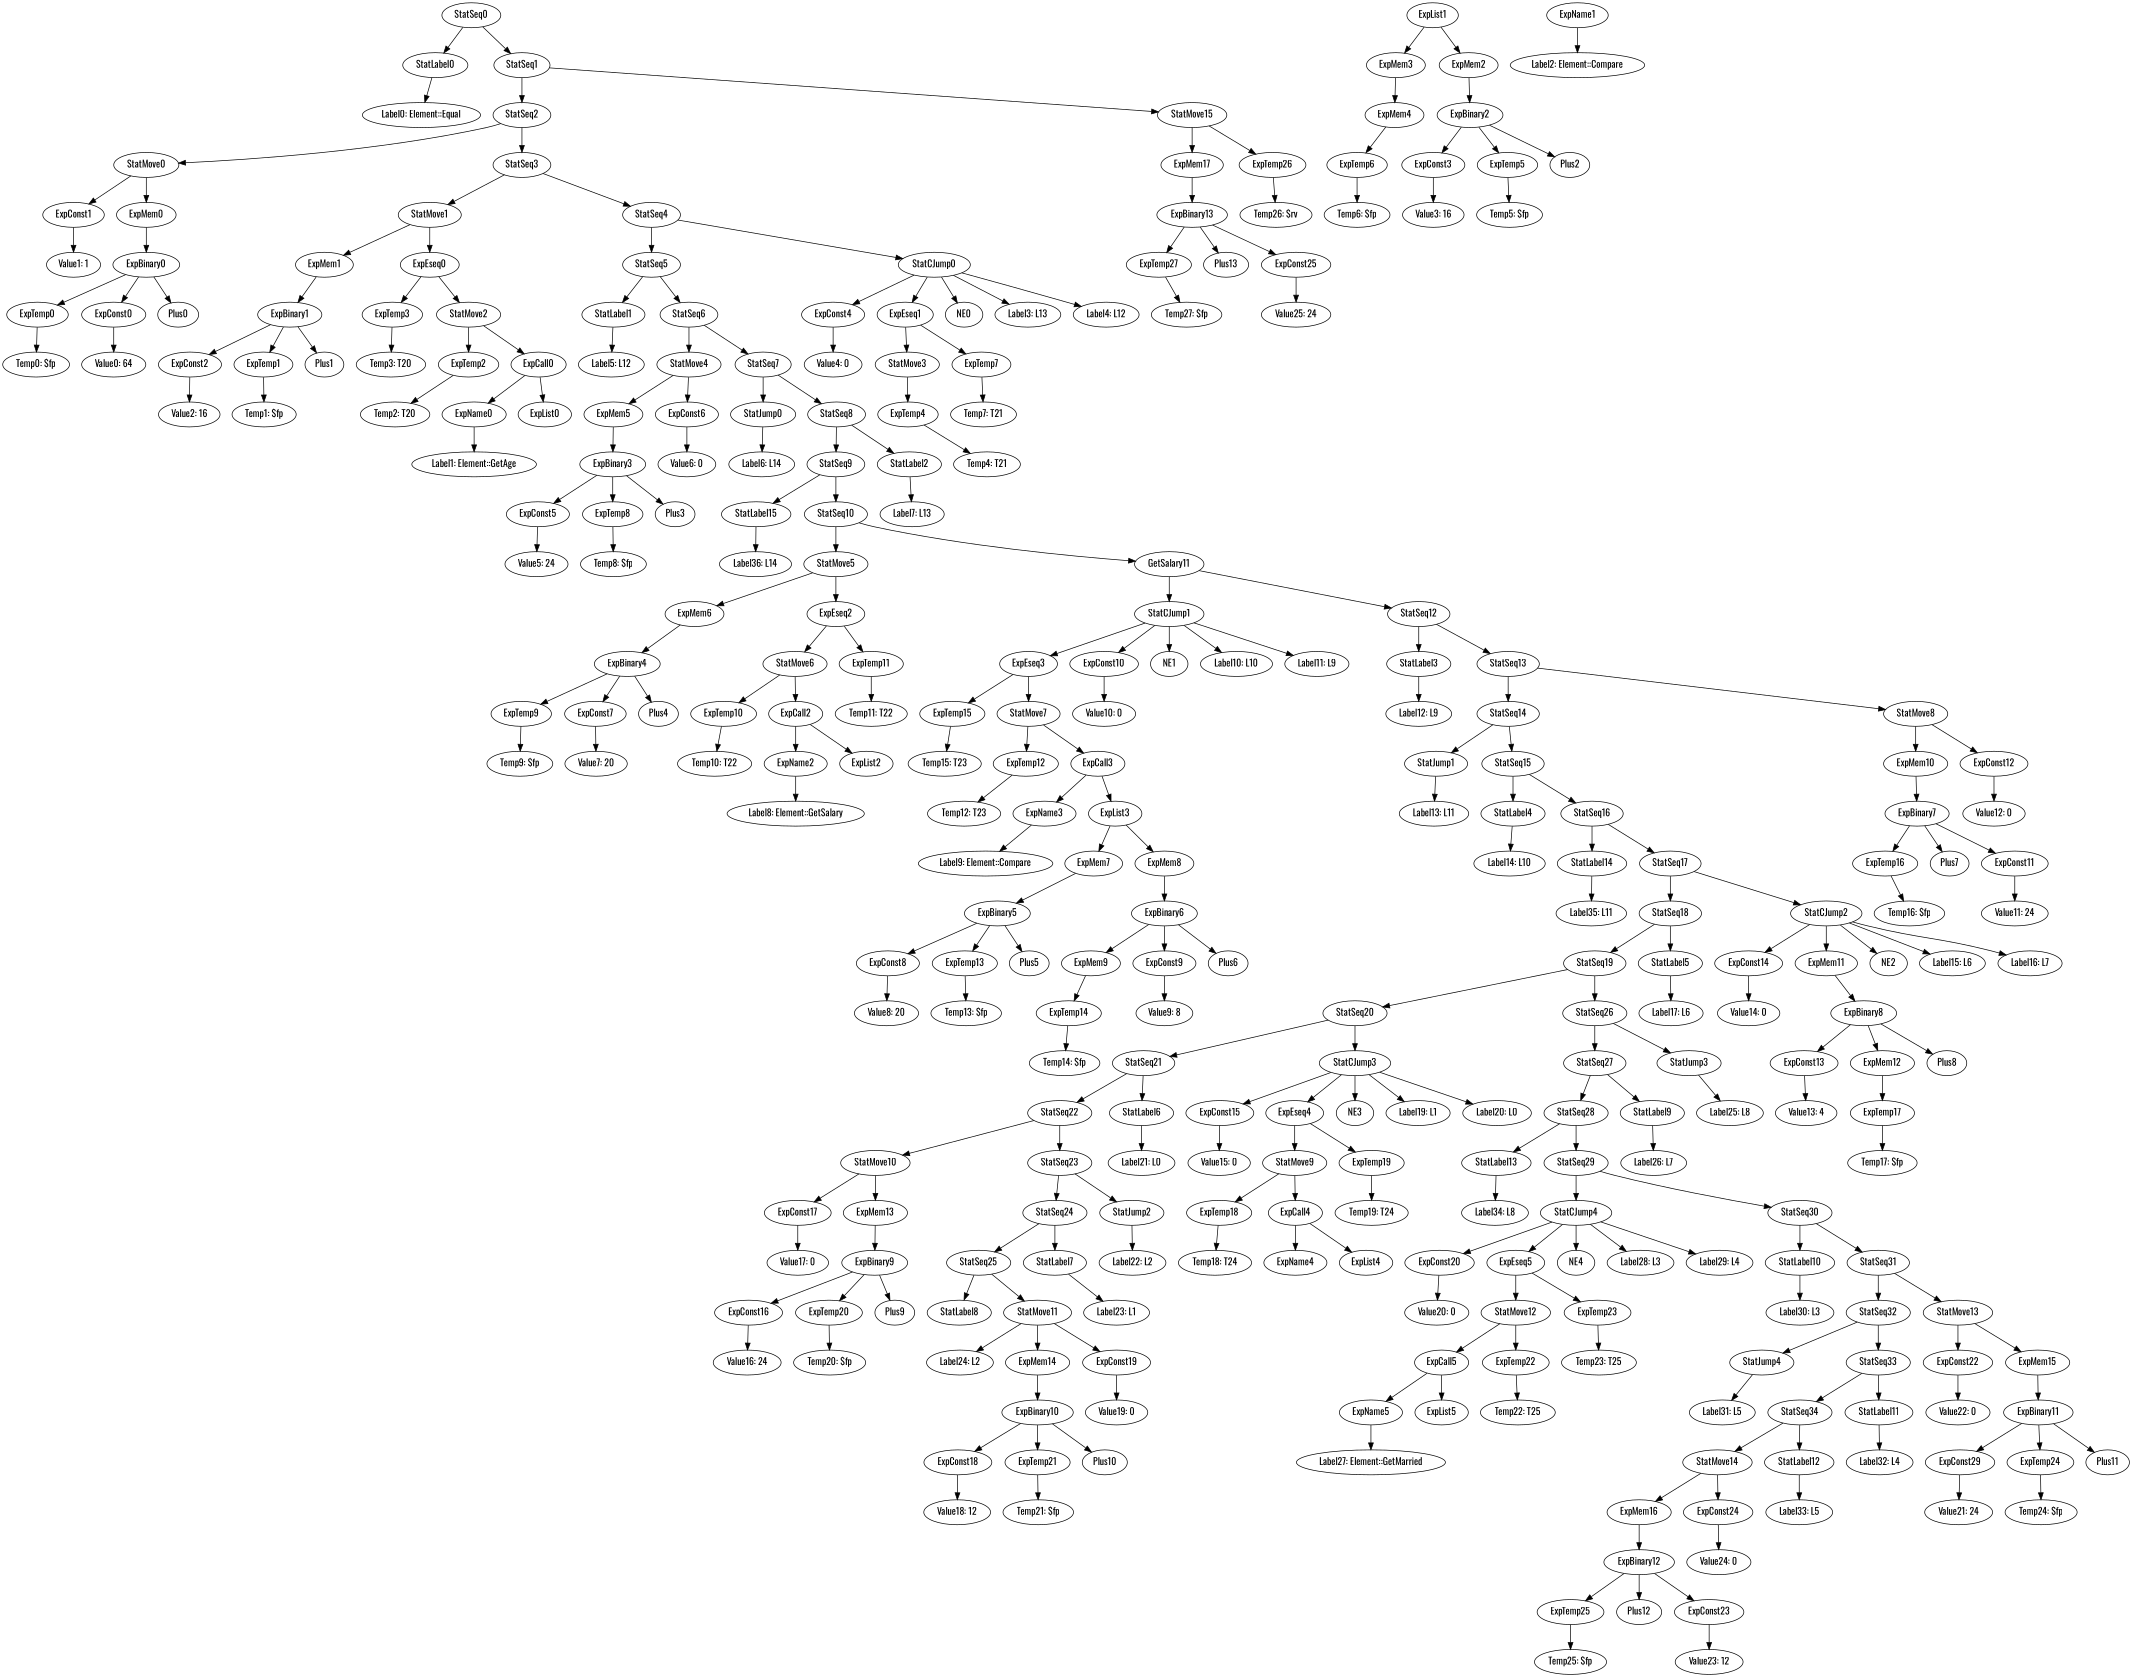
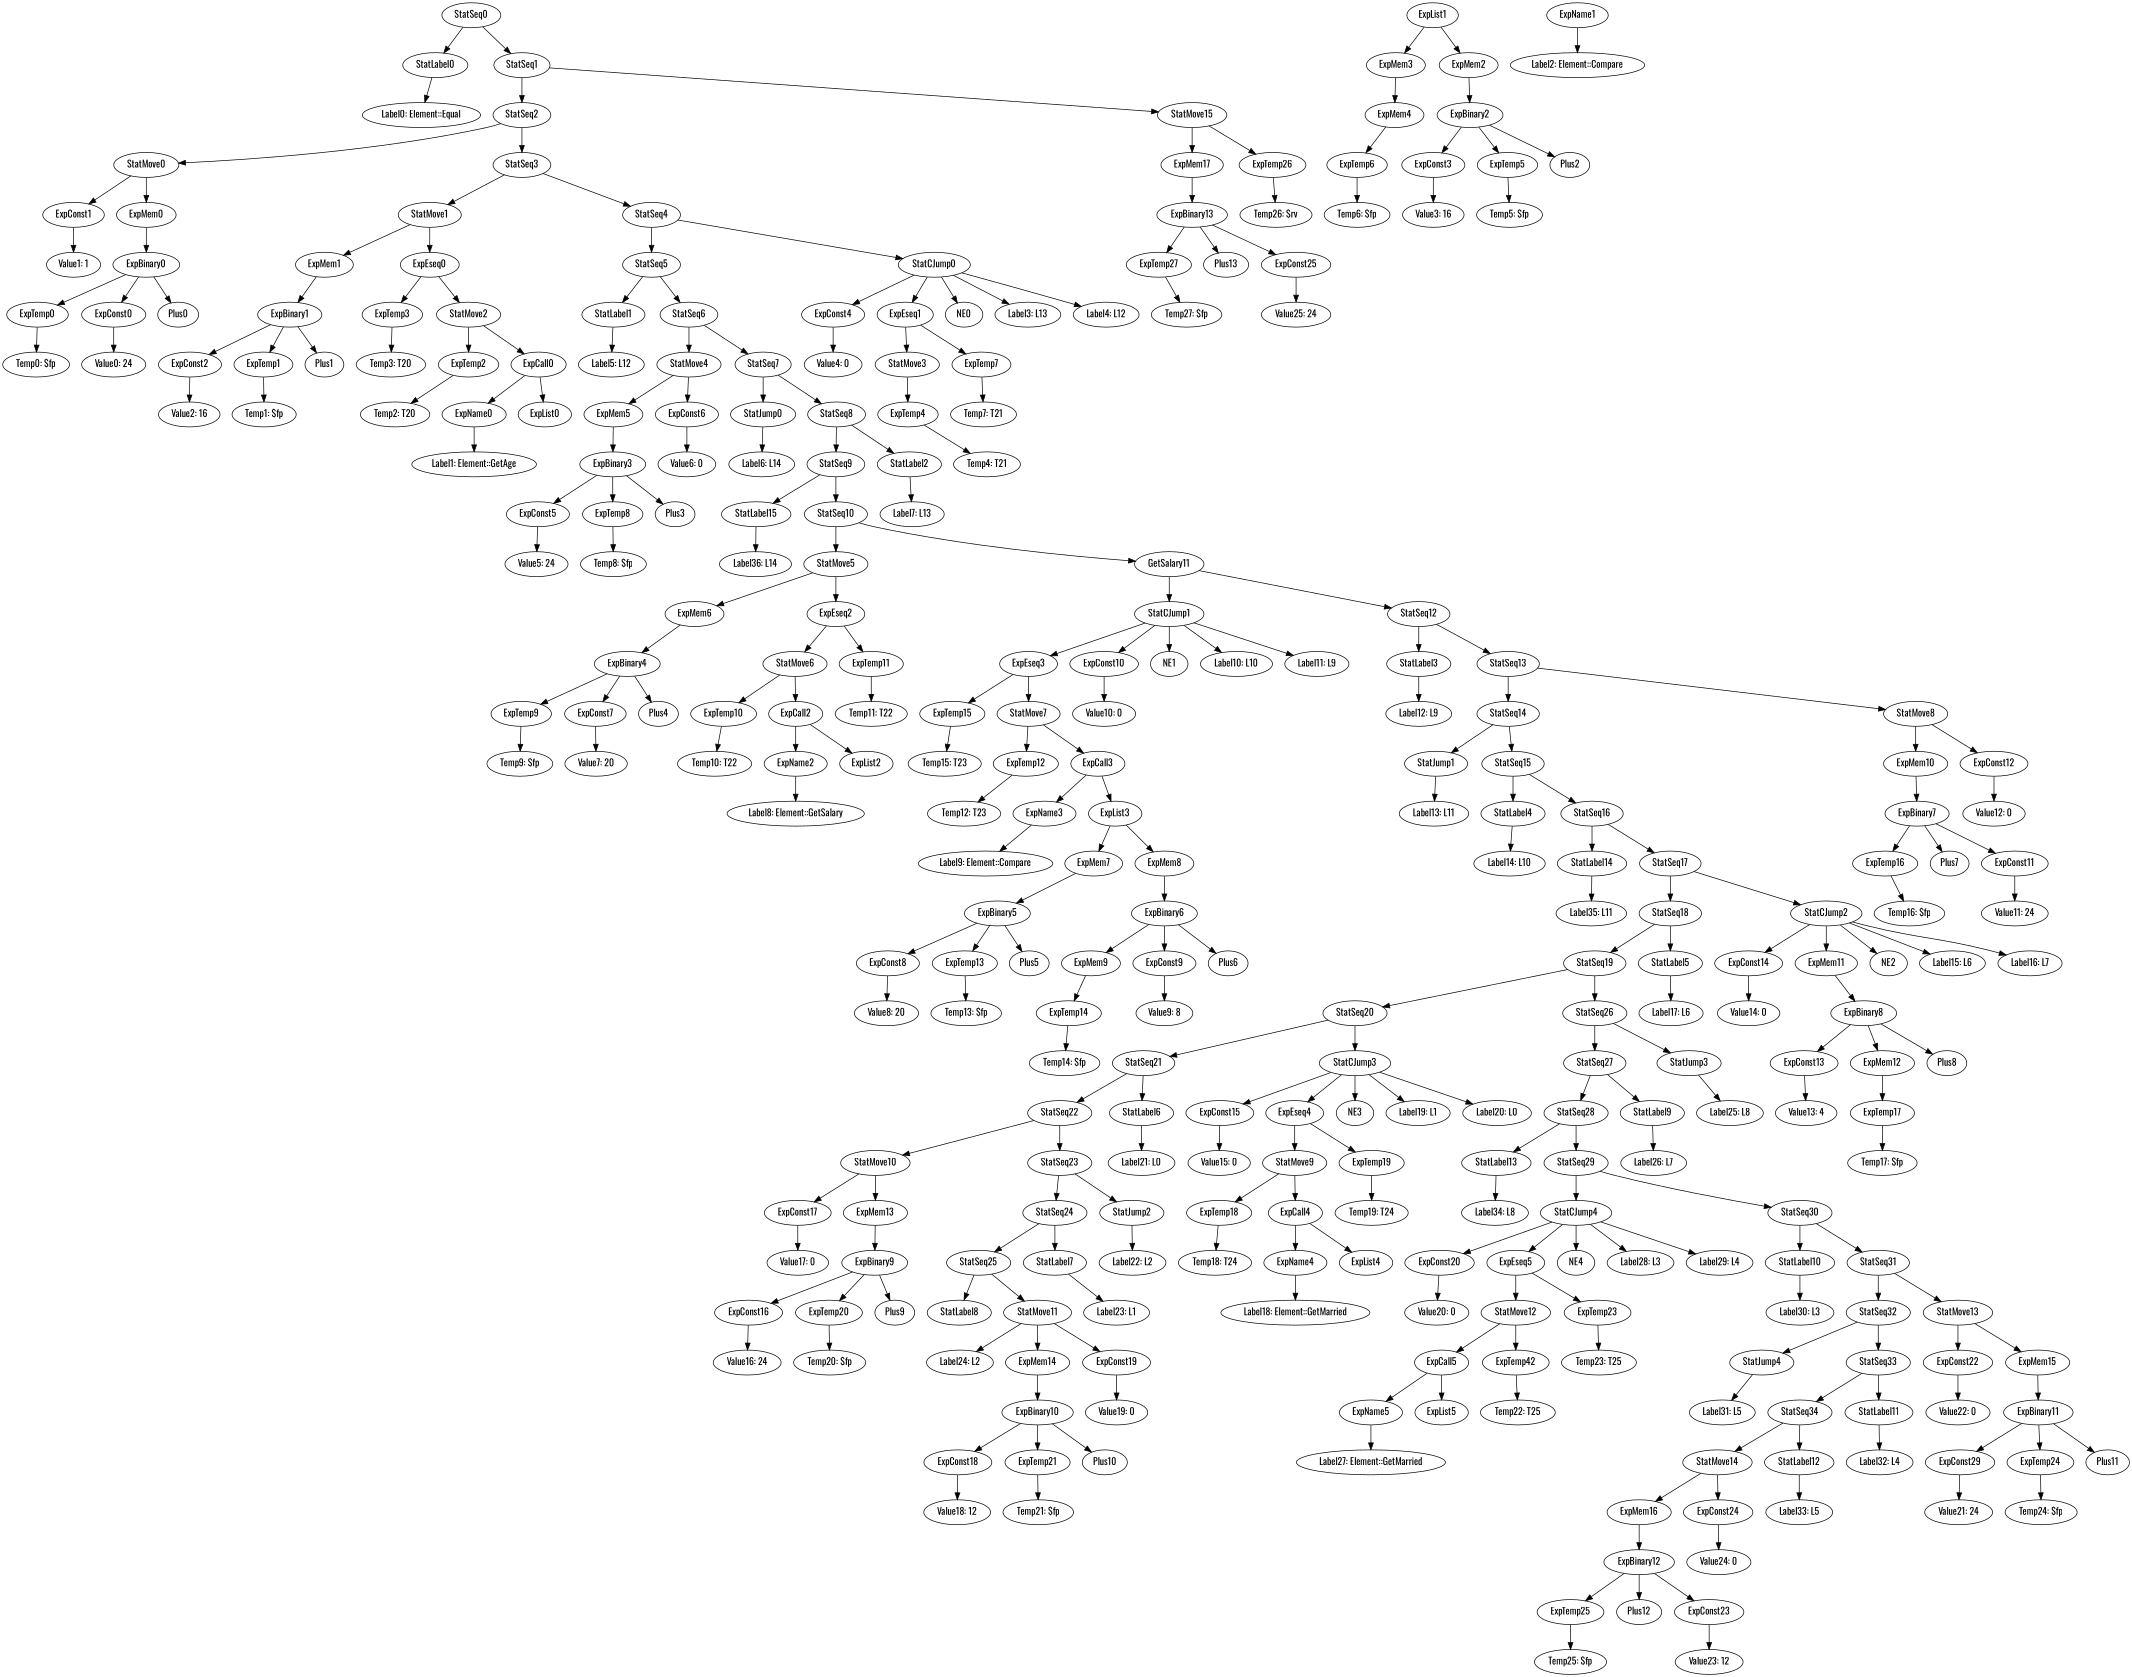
(114, 365) -> (114, 365)
none -> (1295, 1313)
(1516, 1363) -> (1516, 1363)
